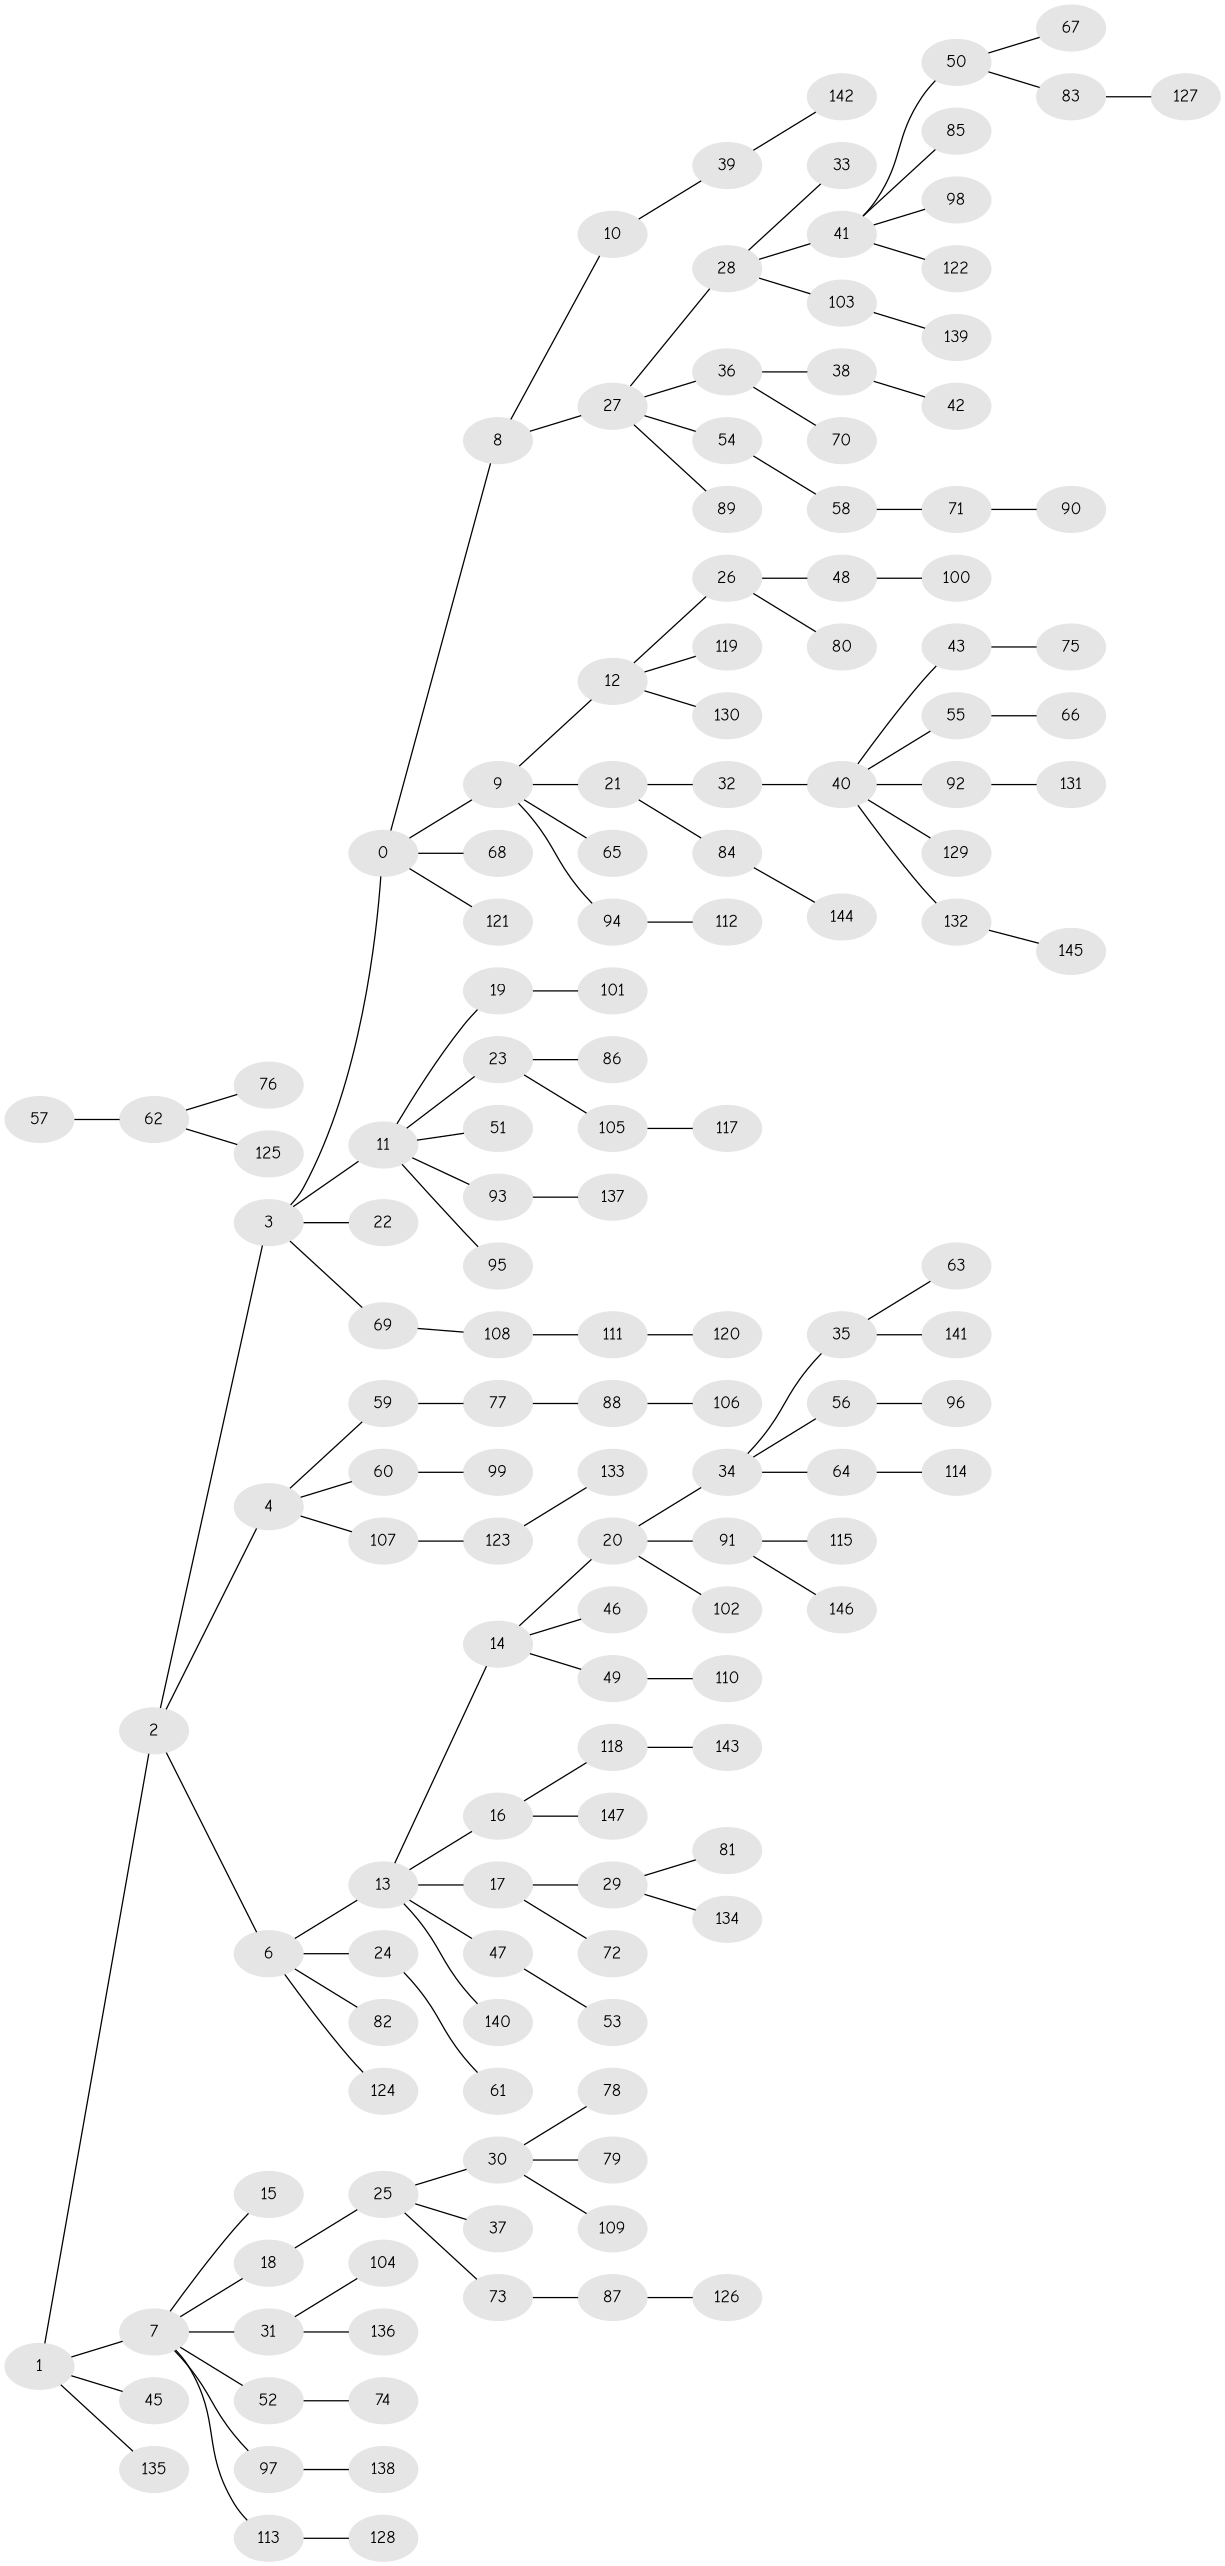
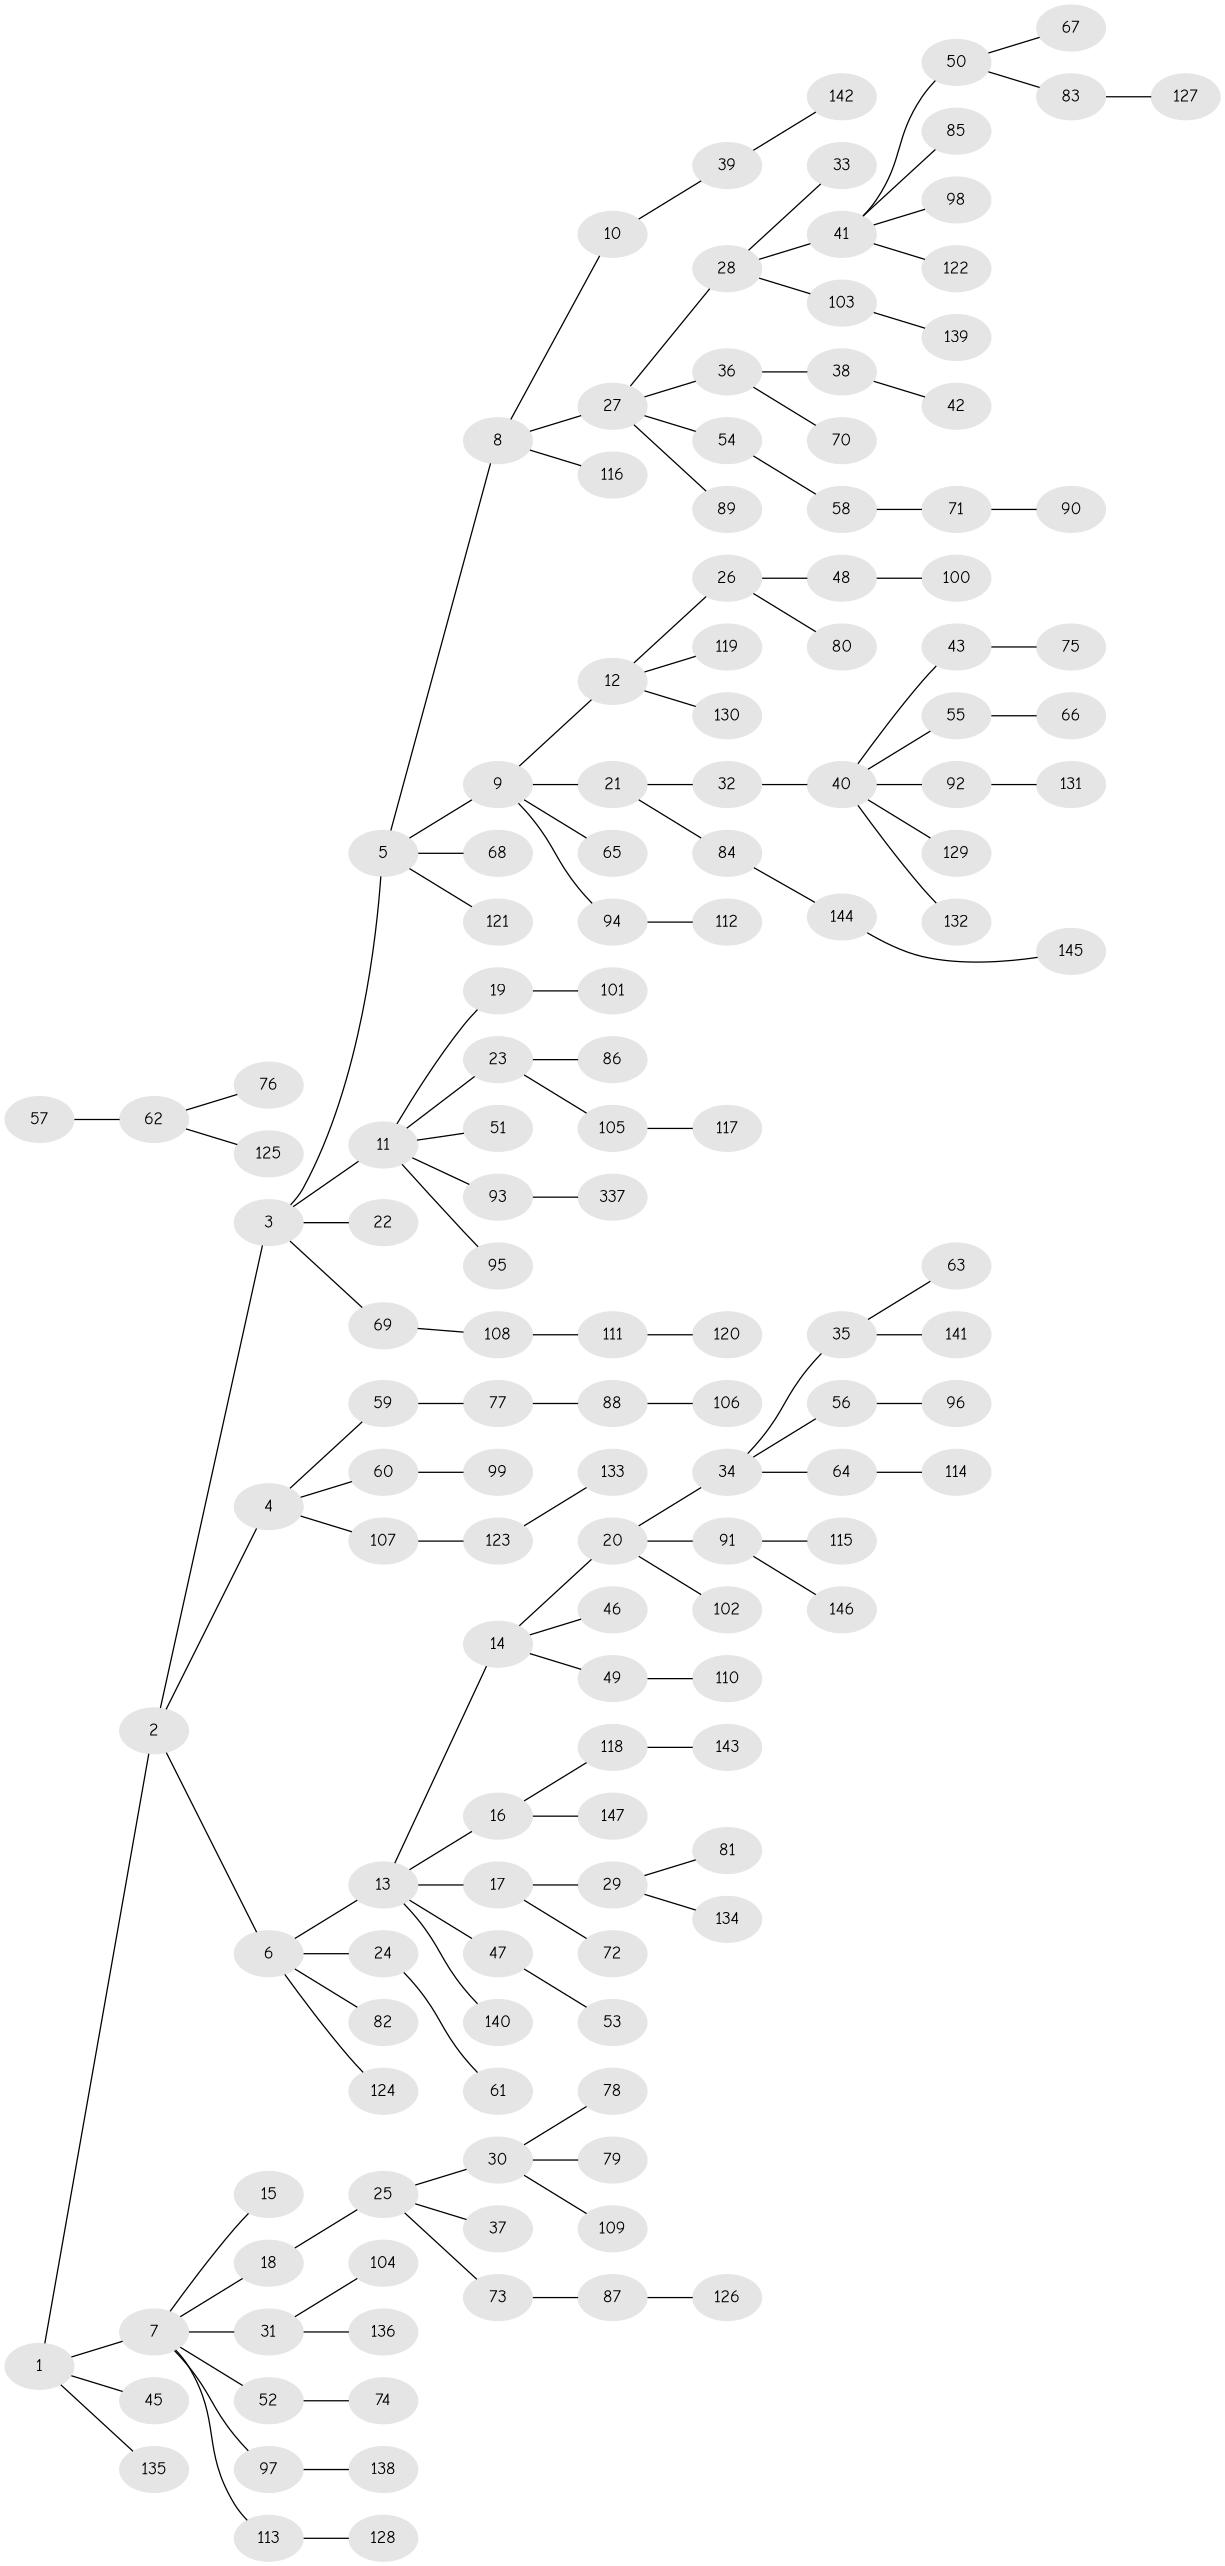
none -> (613, 475)
(383, 853) -> (383, 853)
(1014, 937) -> (950, 961)
(613, 1197) -> (613, 1197)
